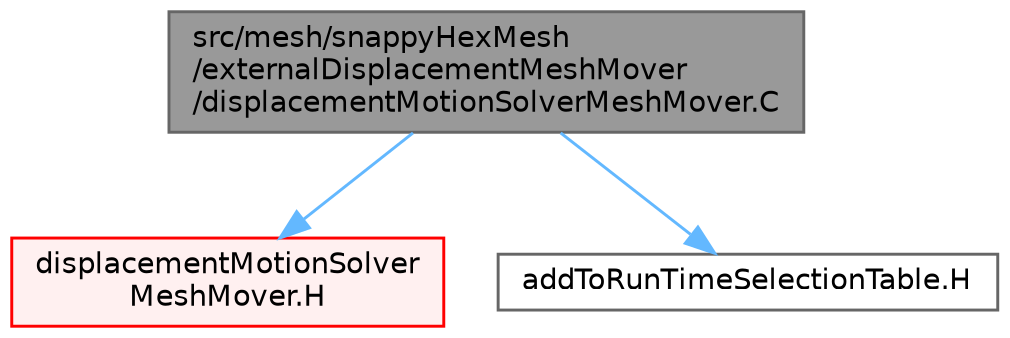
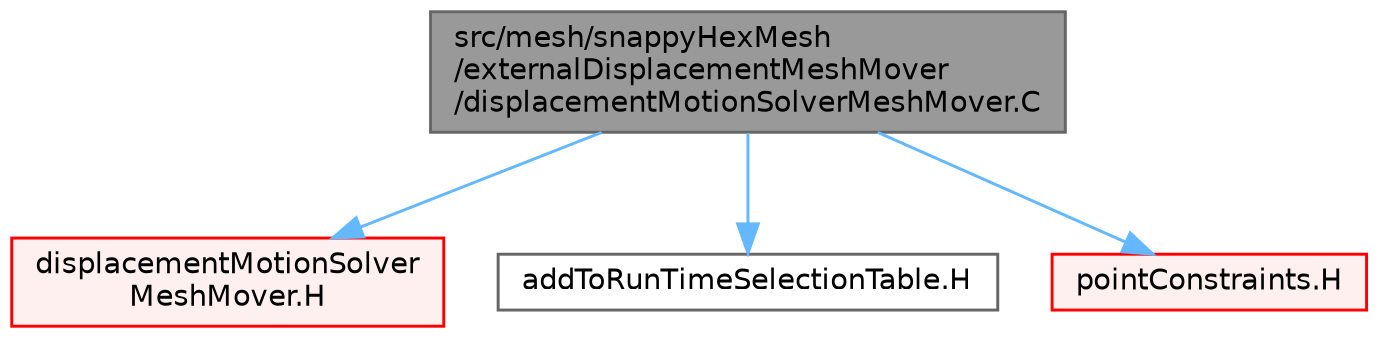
none -> (1209, 282)
